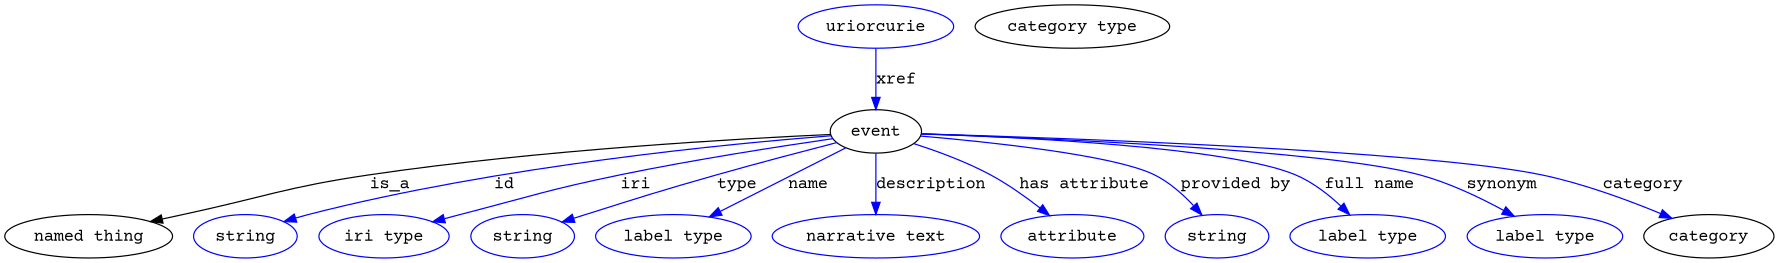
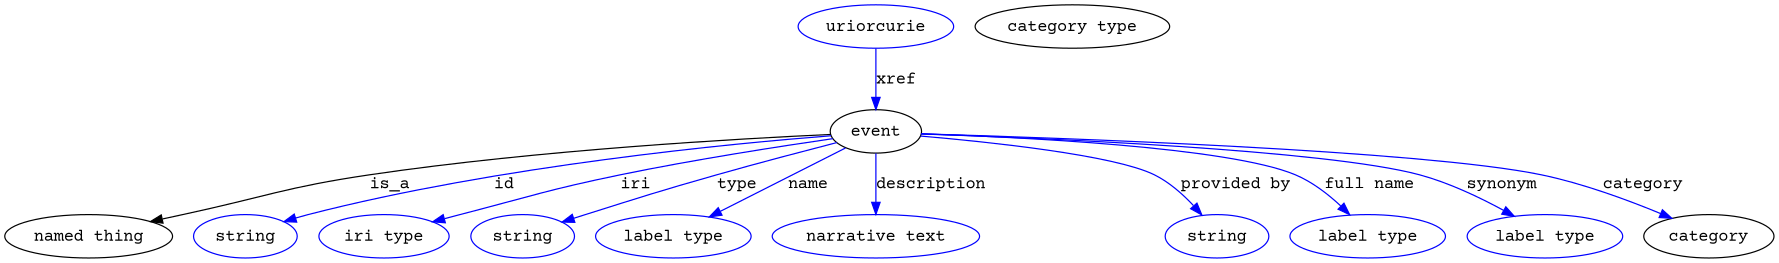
(1072, 236) -> none
